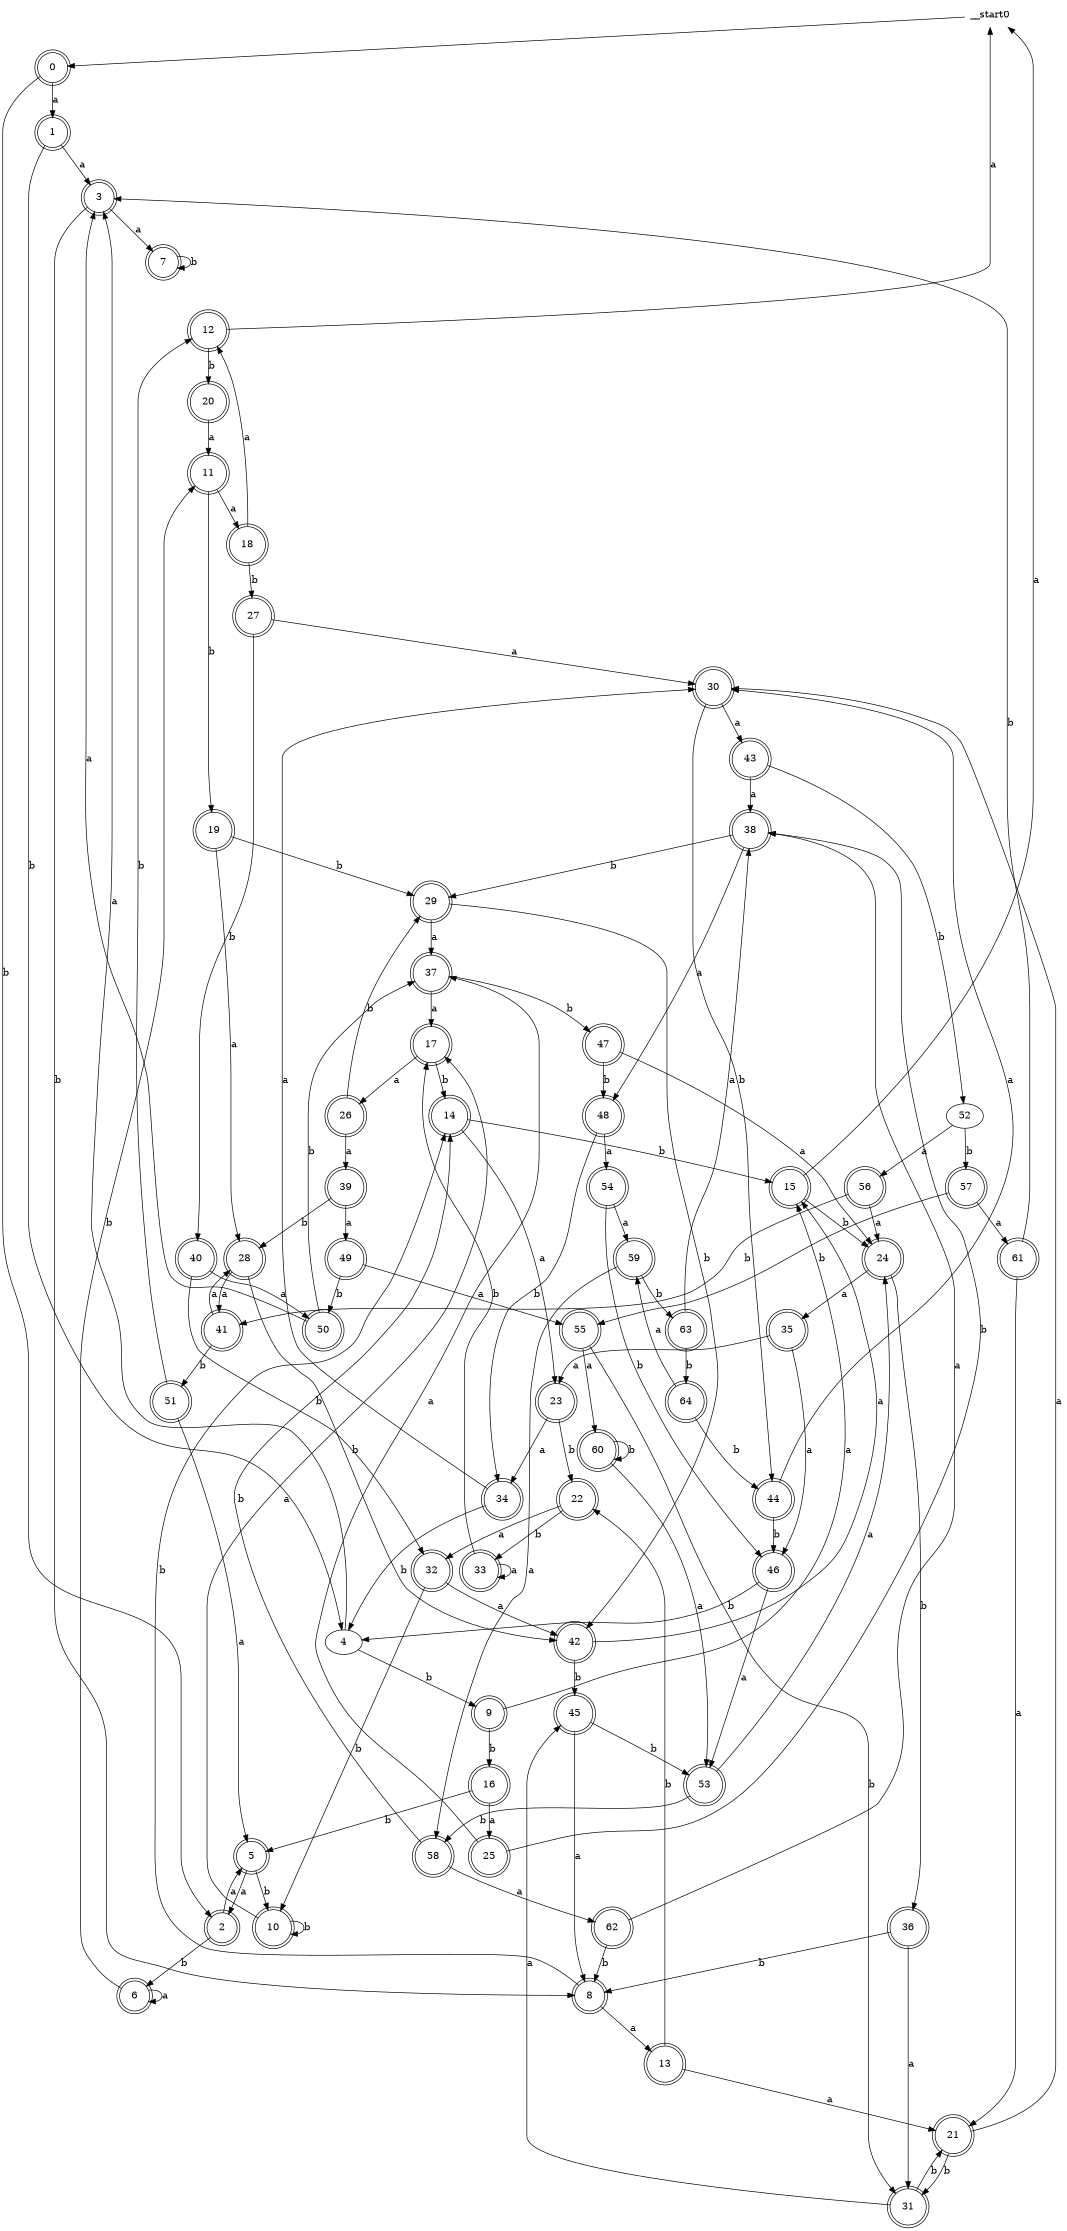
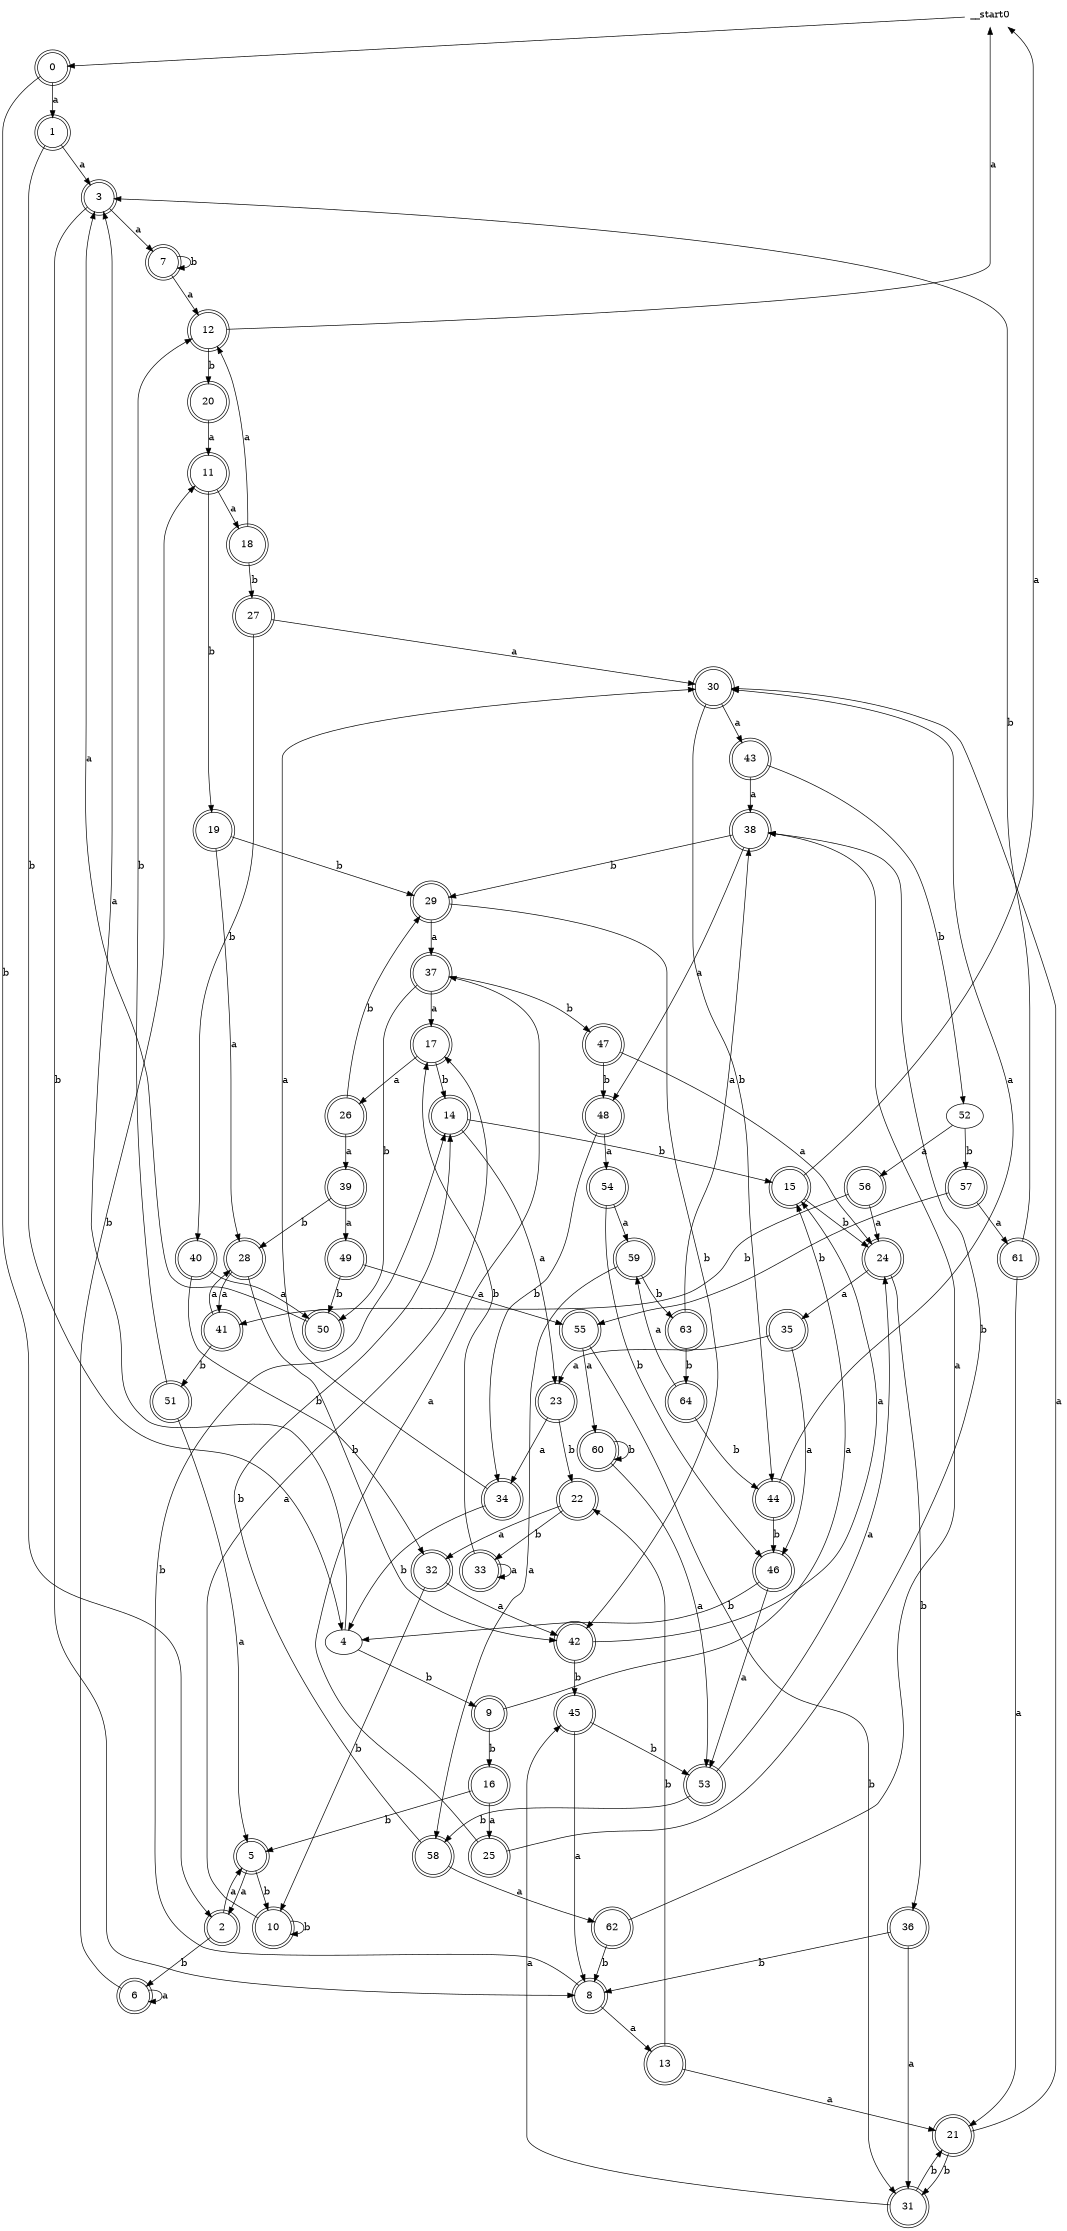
none -> (183, 292)
(308, 1127) -> (383, 1153)
